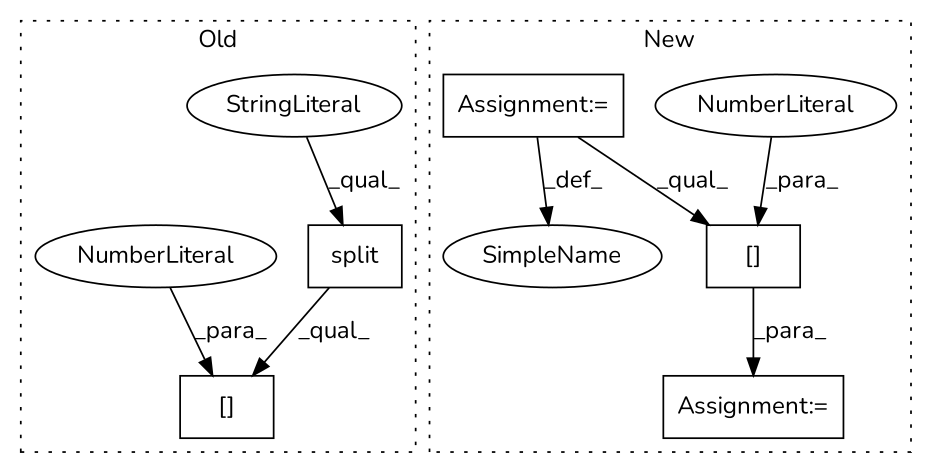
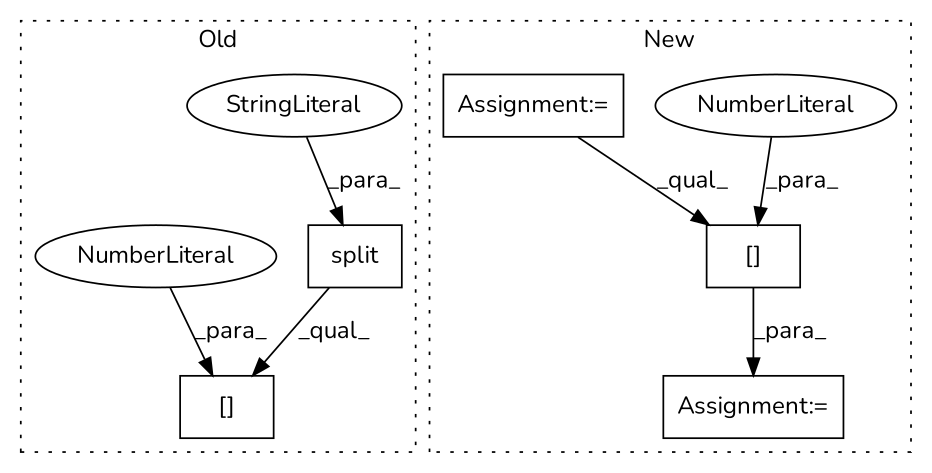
(365, 181) -> (365, 181)
(552, 256) -> none
